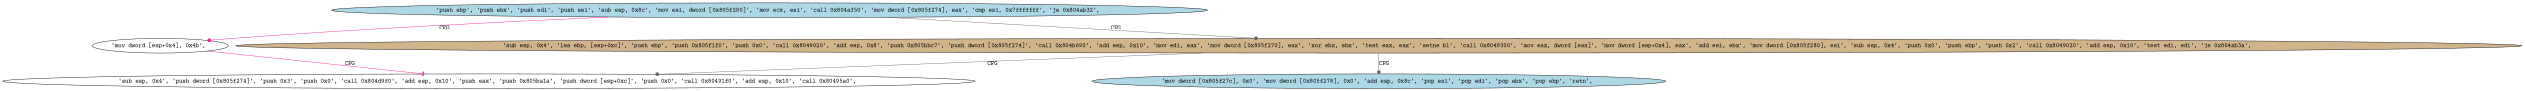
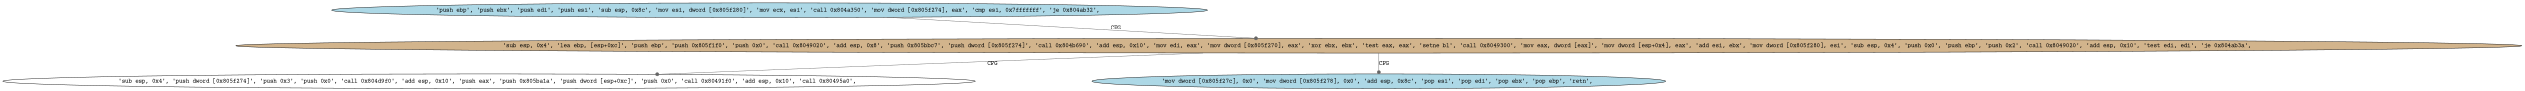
(160, 46) -> none
